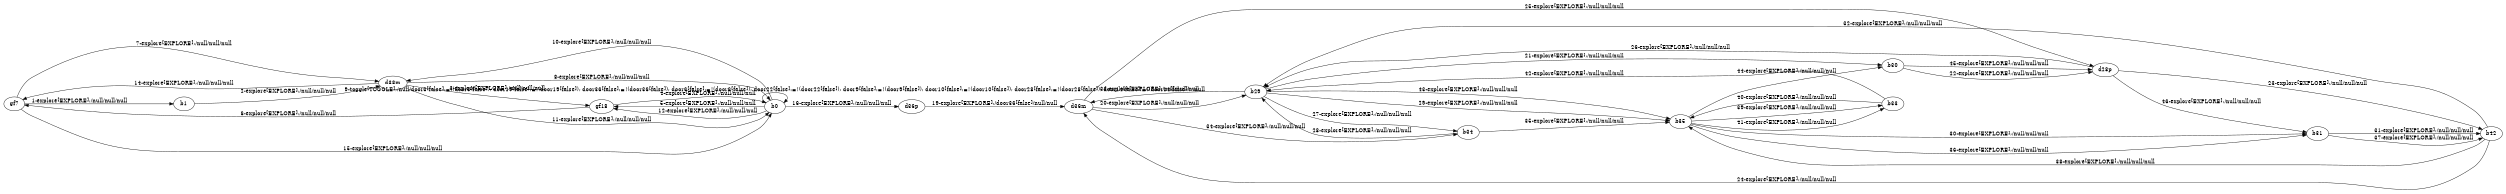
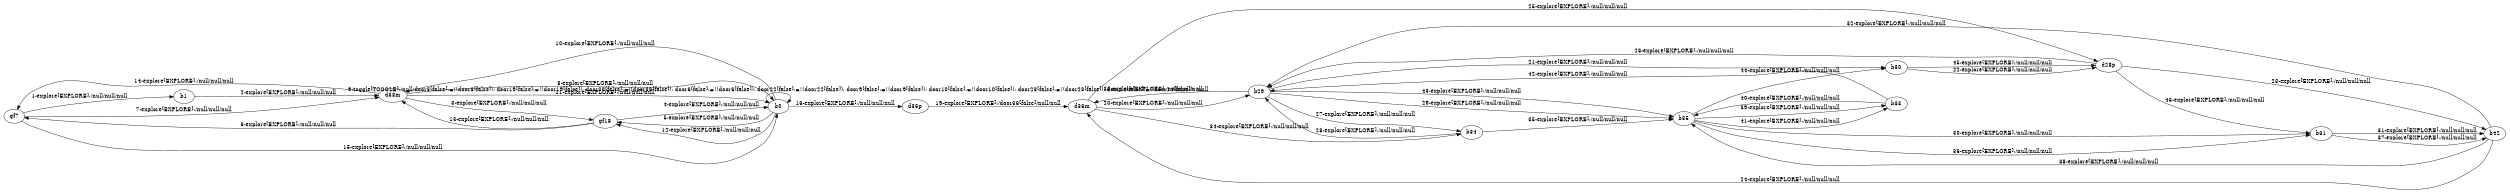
none -> (478, 127)
